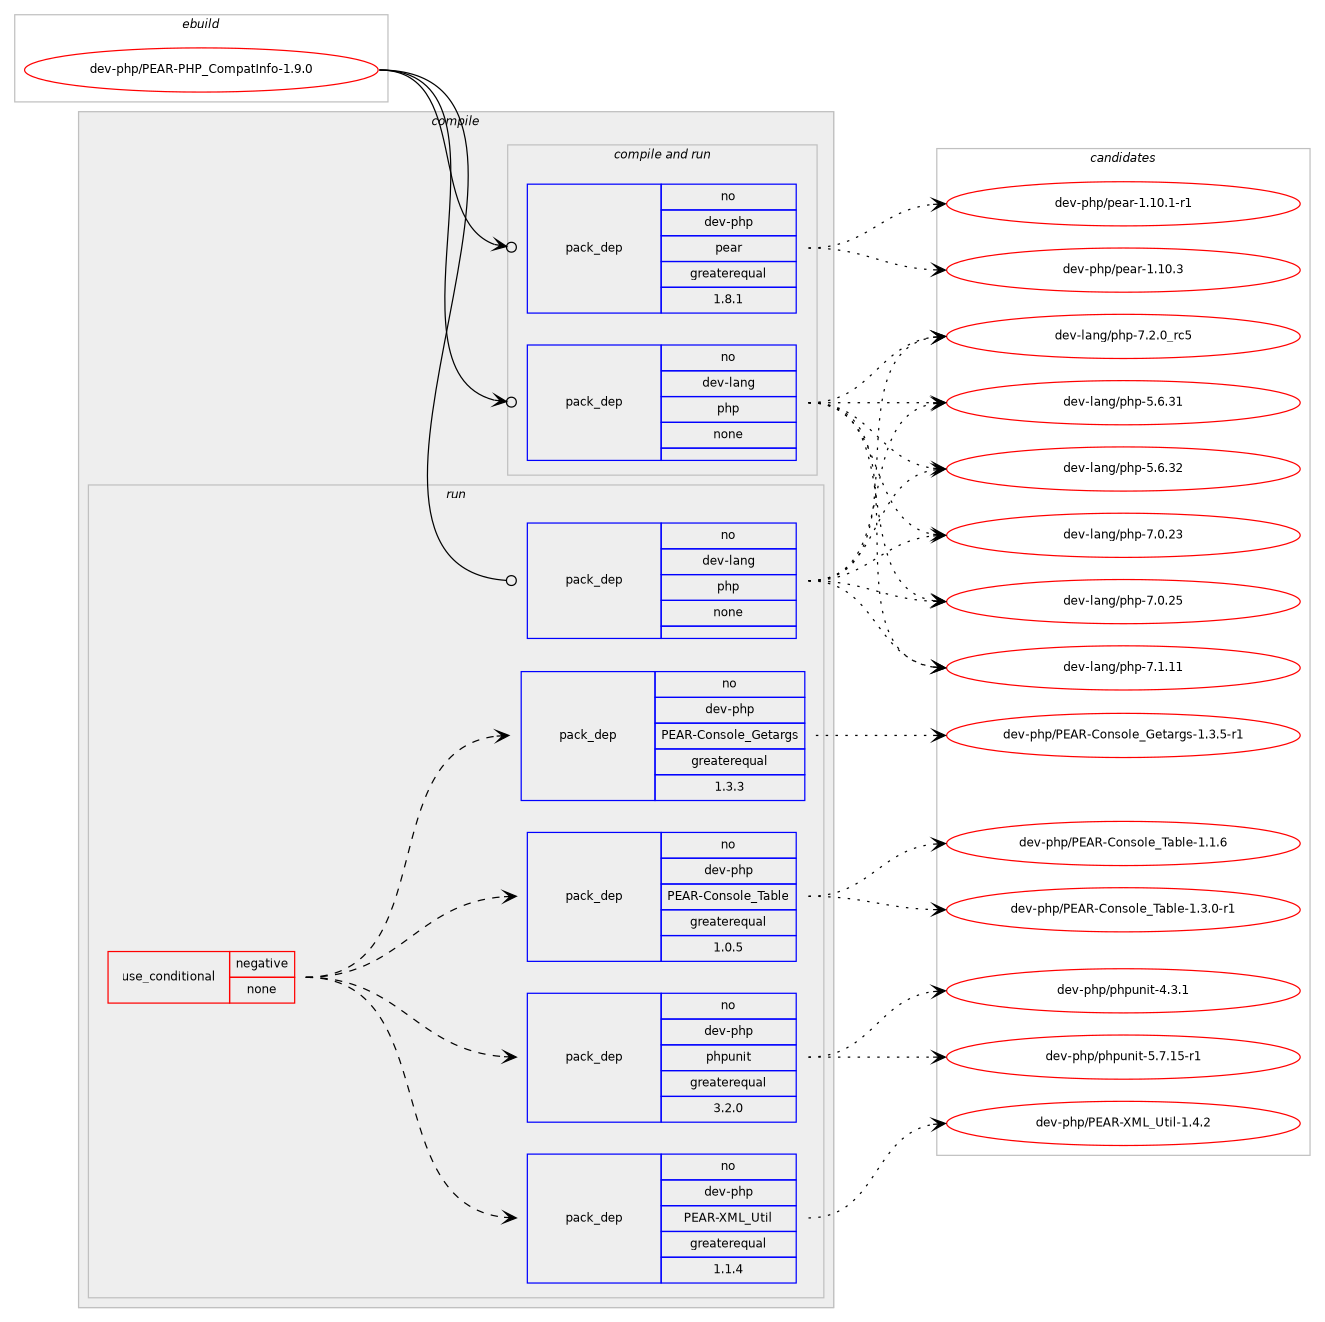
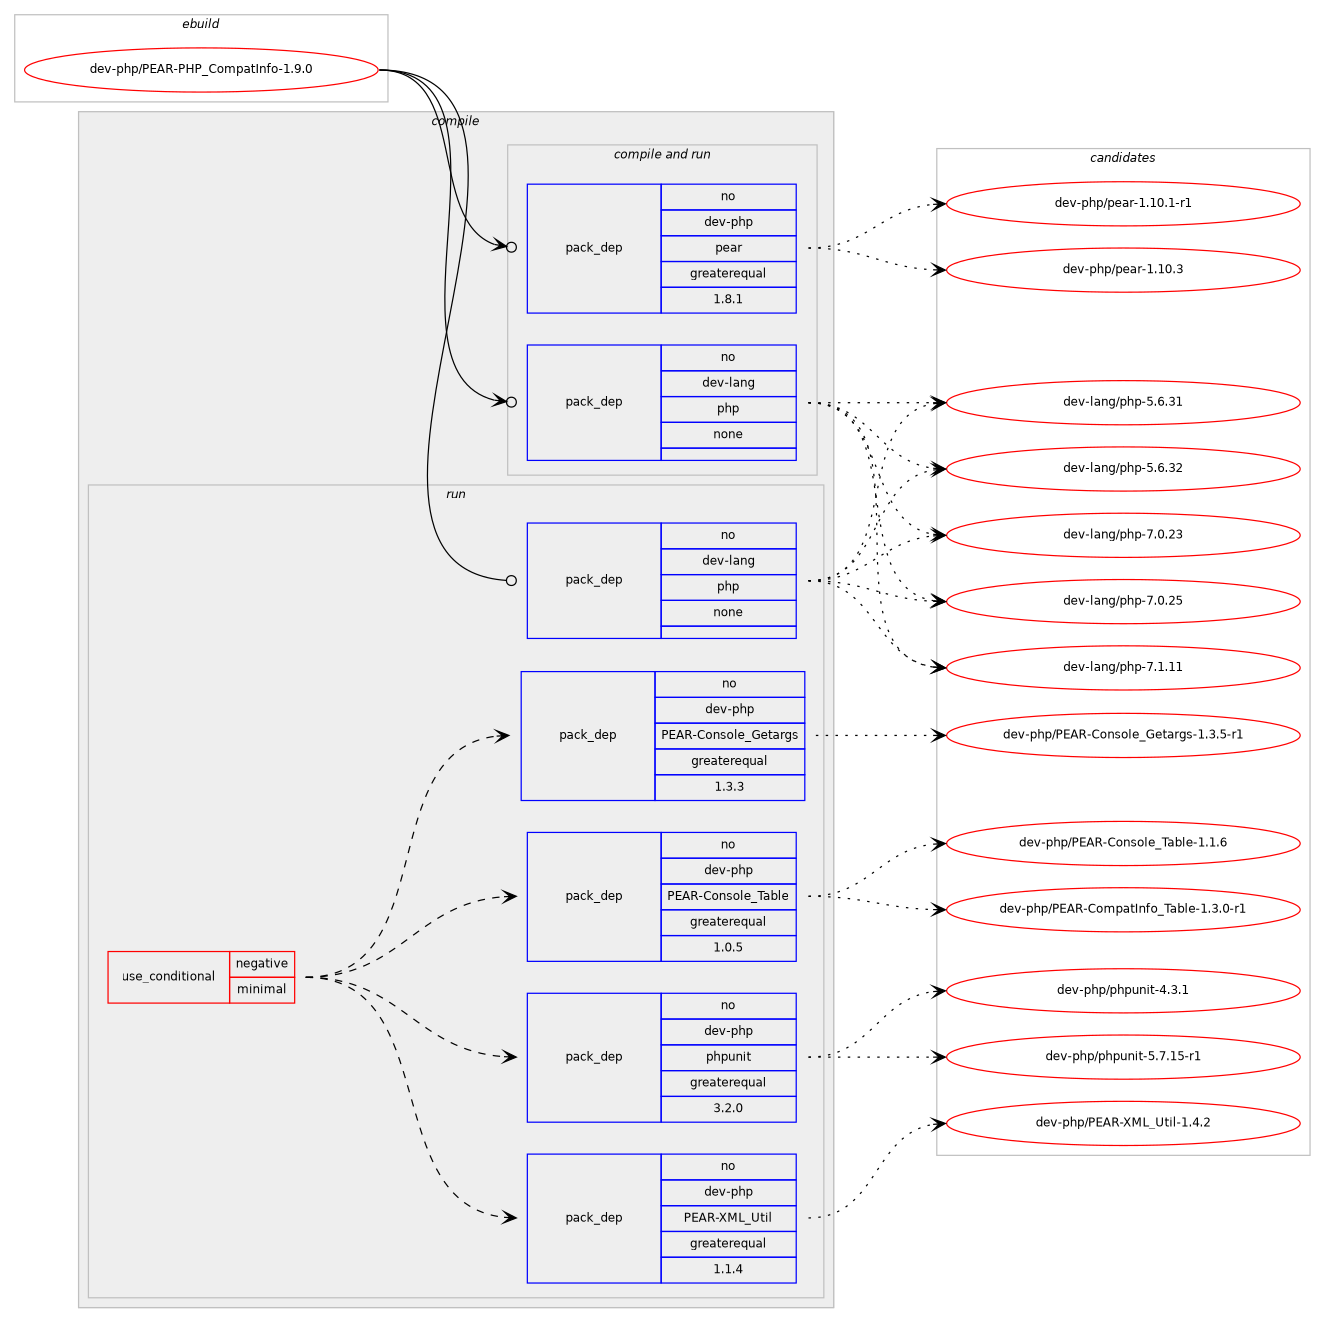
(1123, 336) -> none
(1123, 910) -> (1123, 910)
(262, 990) -> (262, 990)
